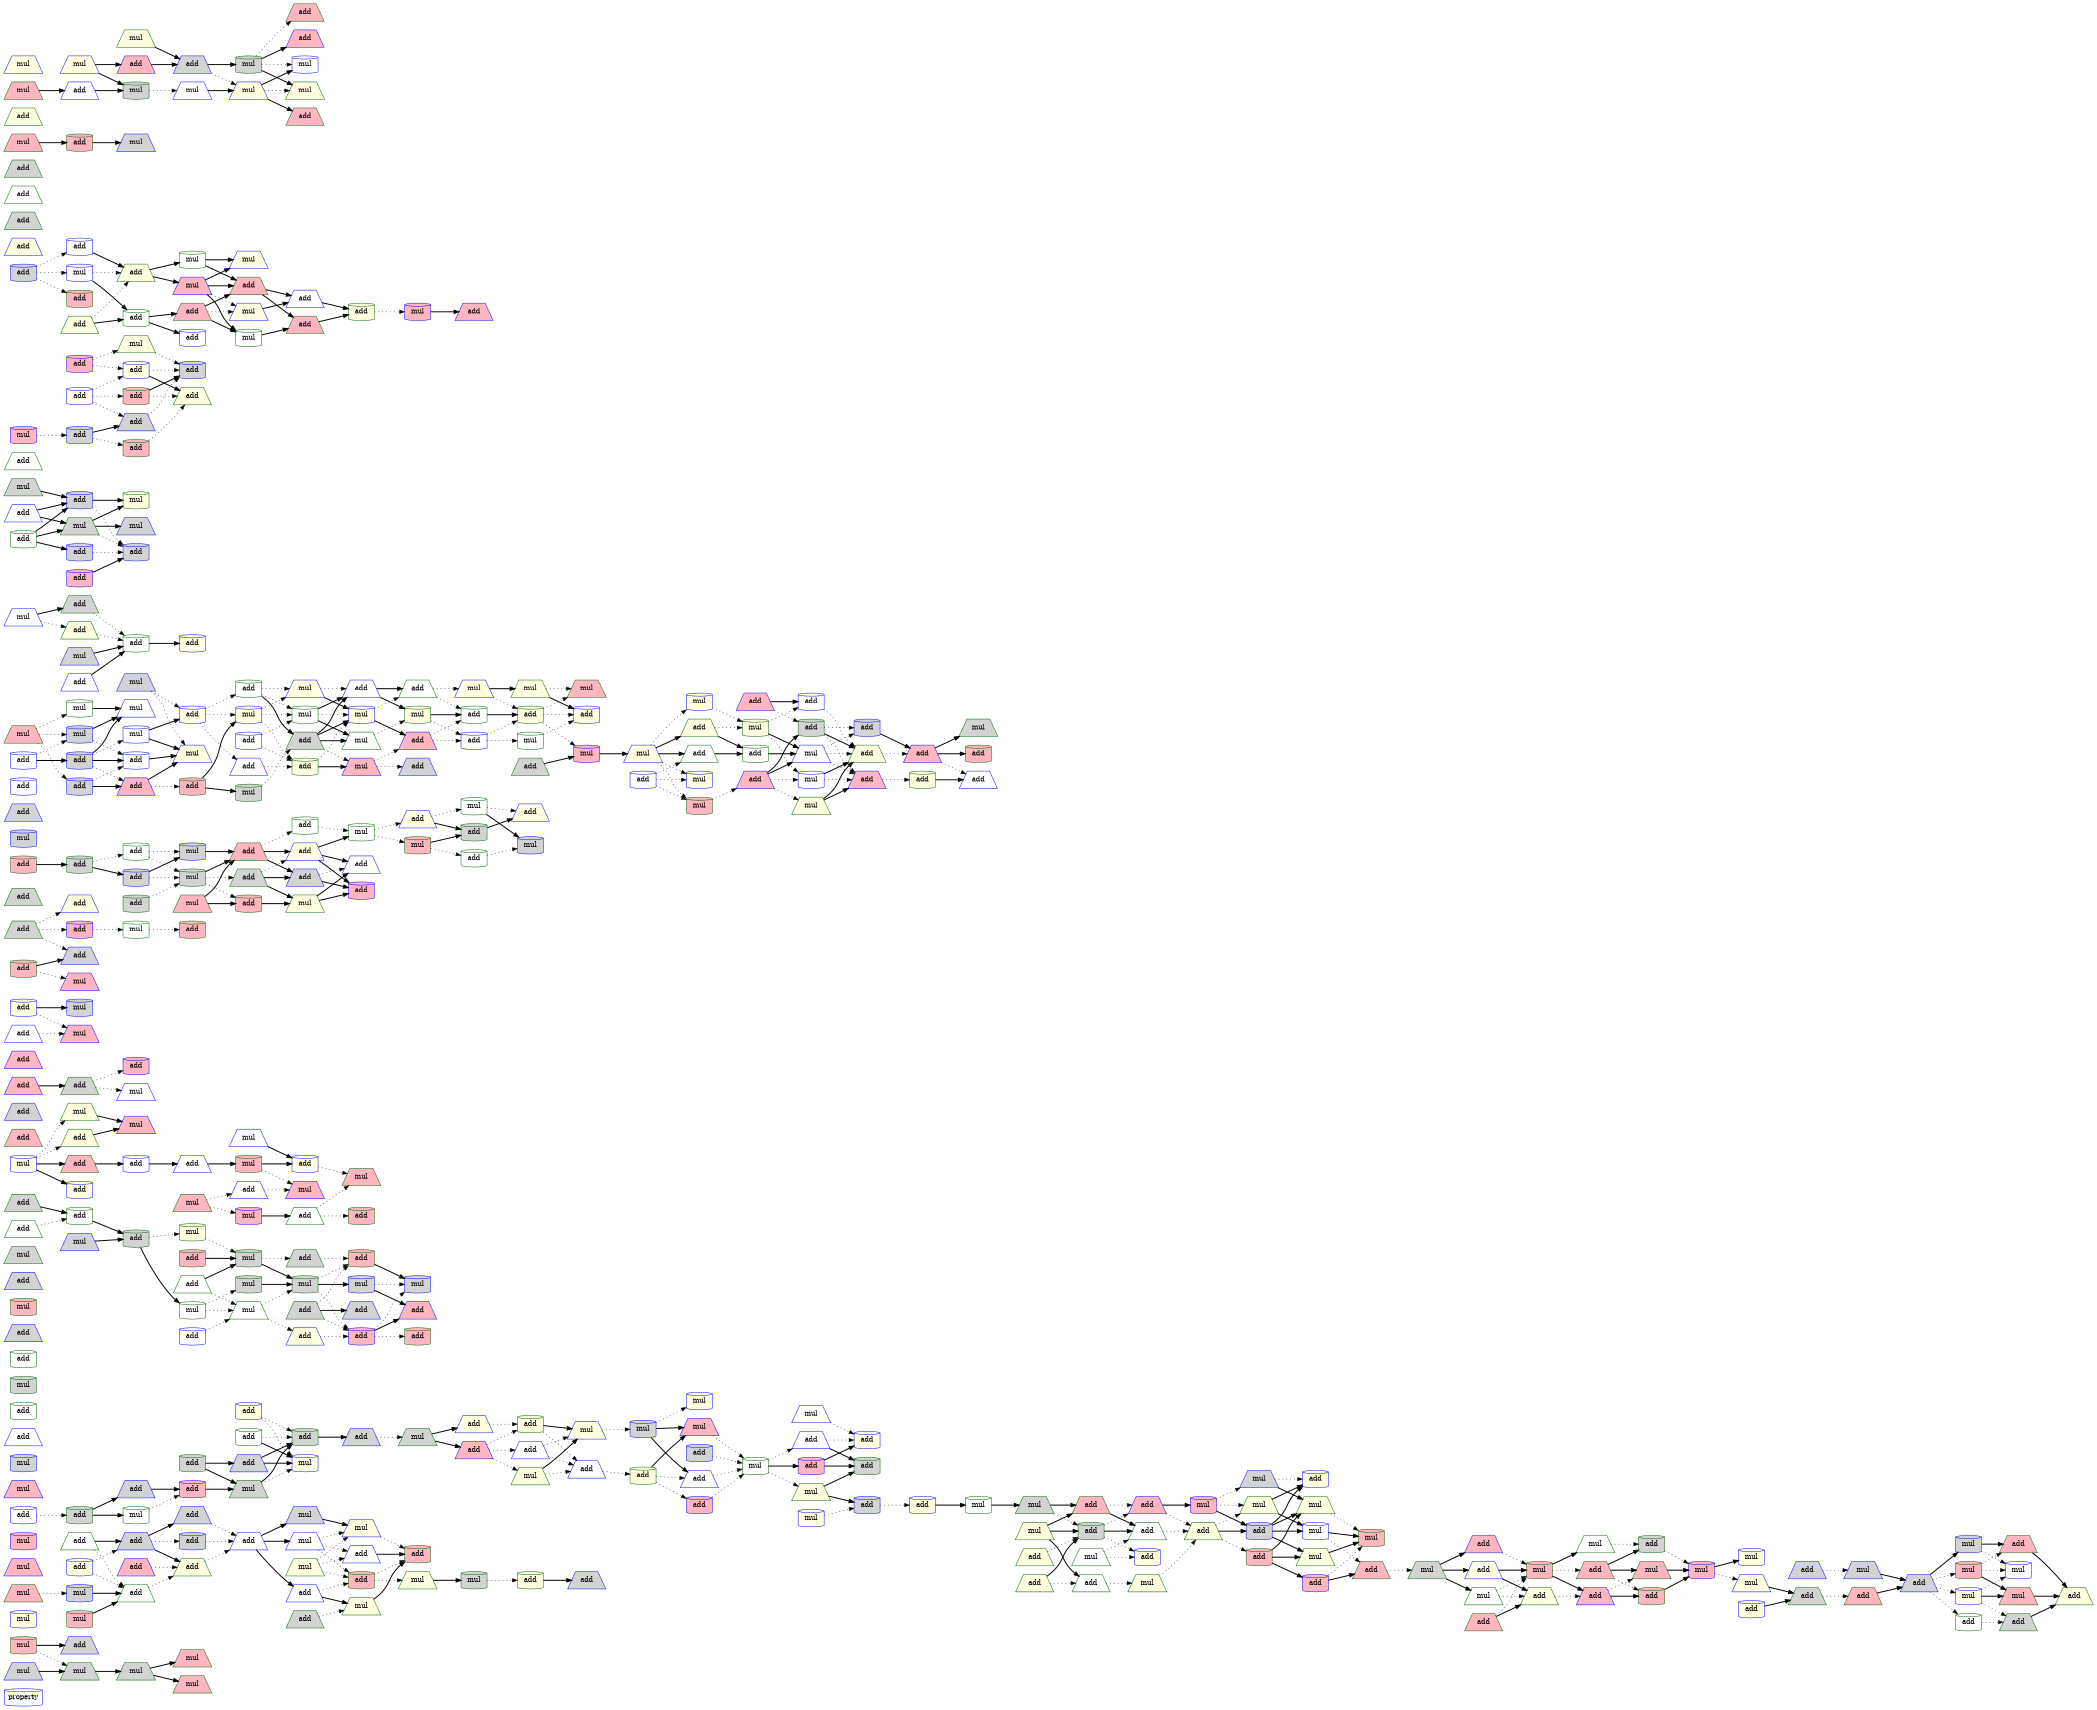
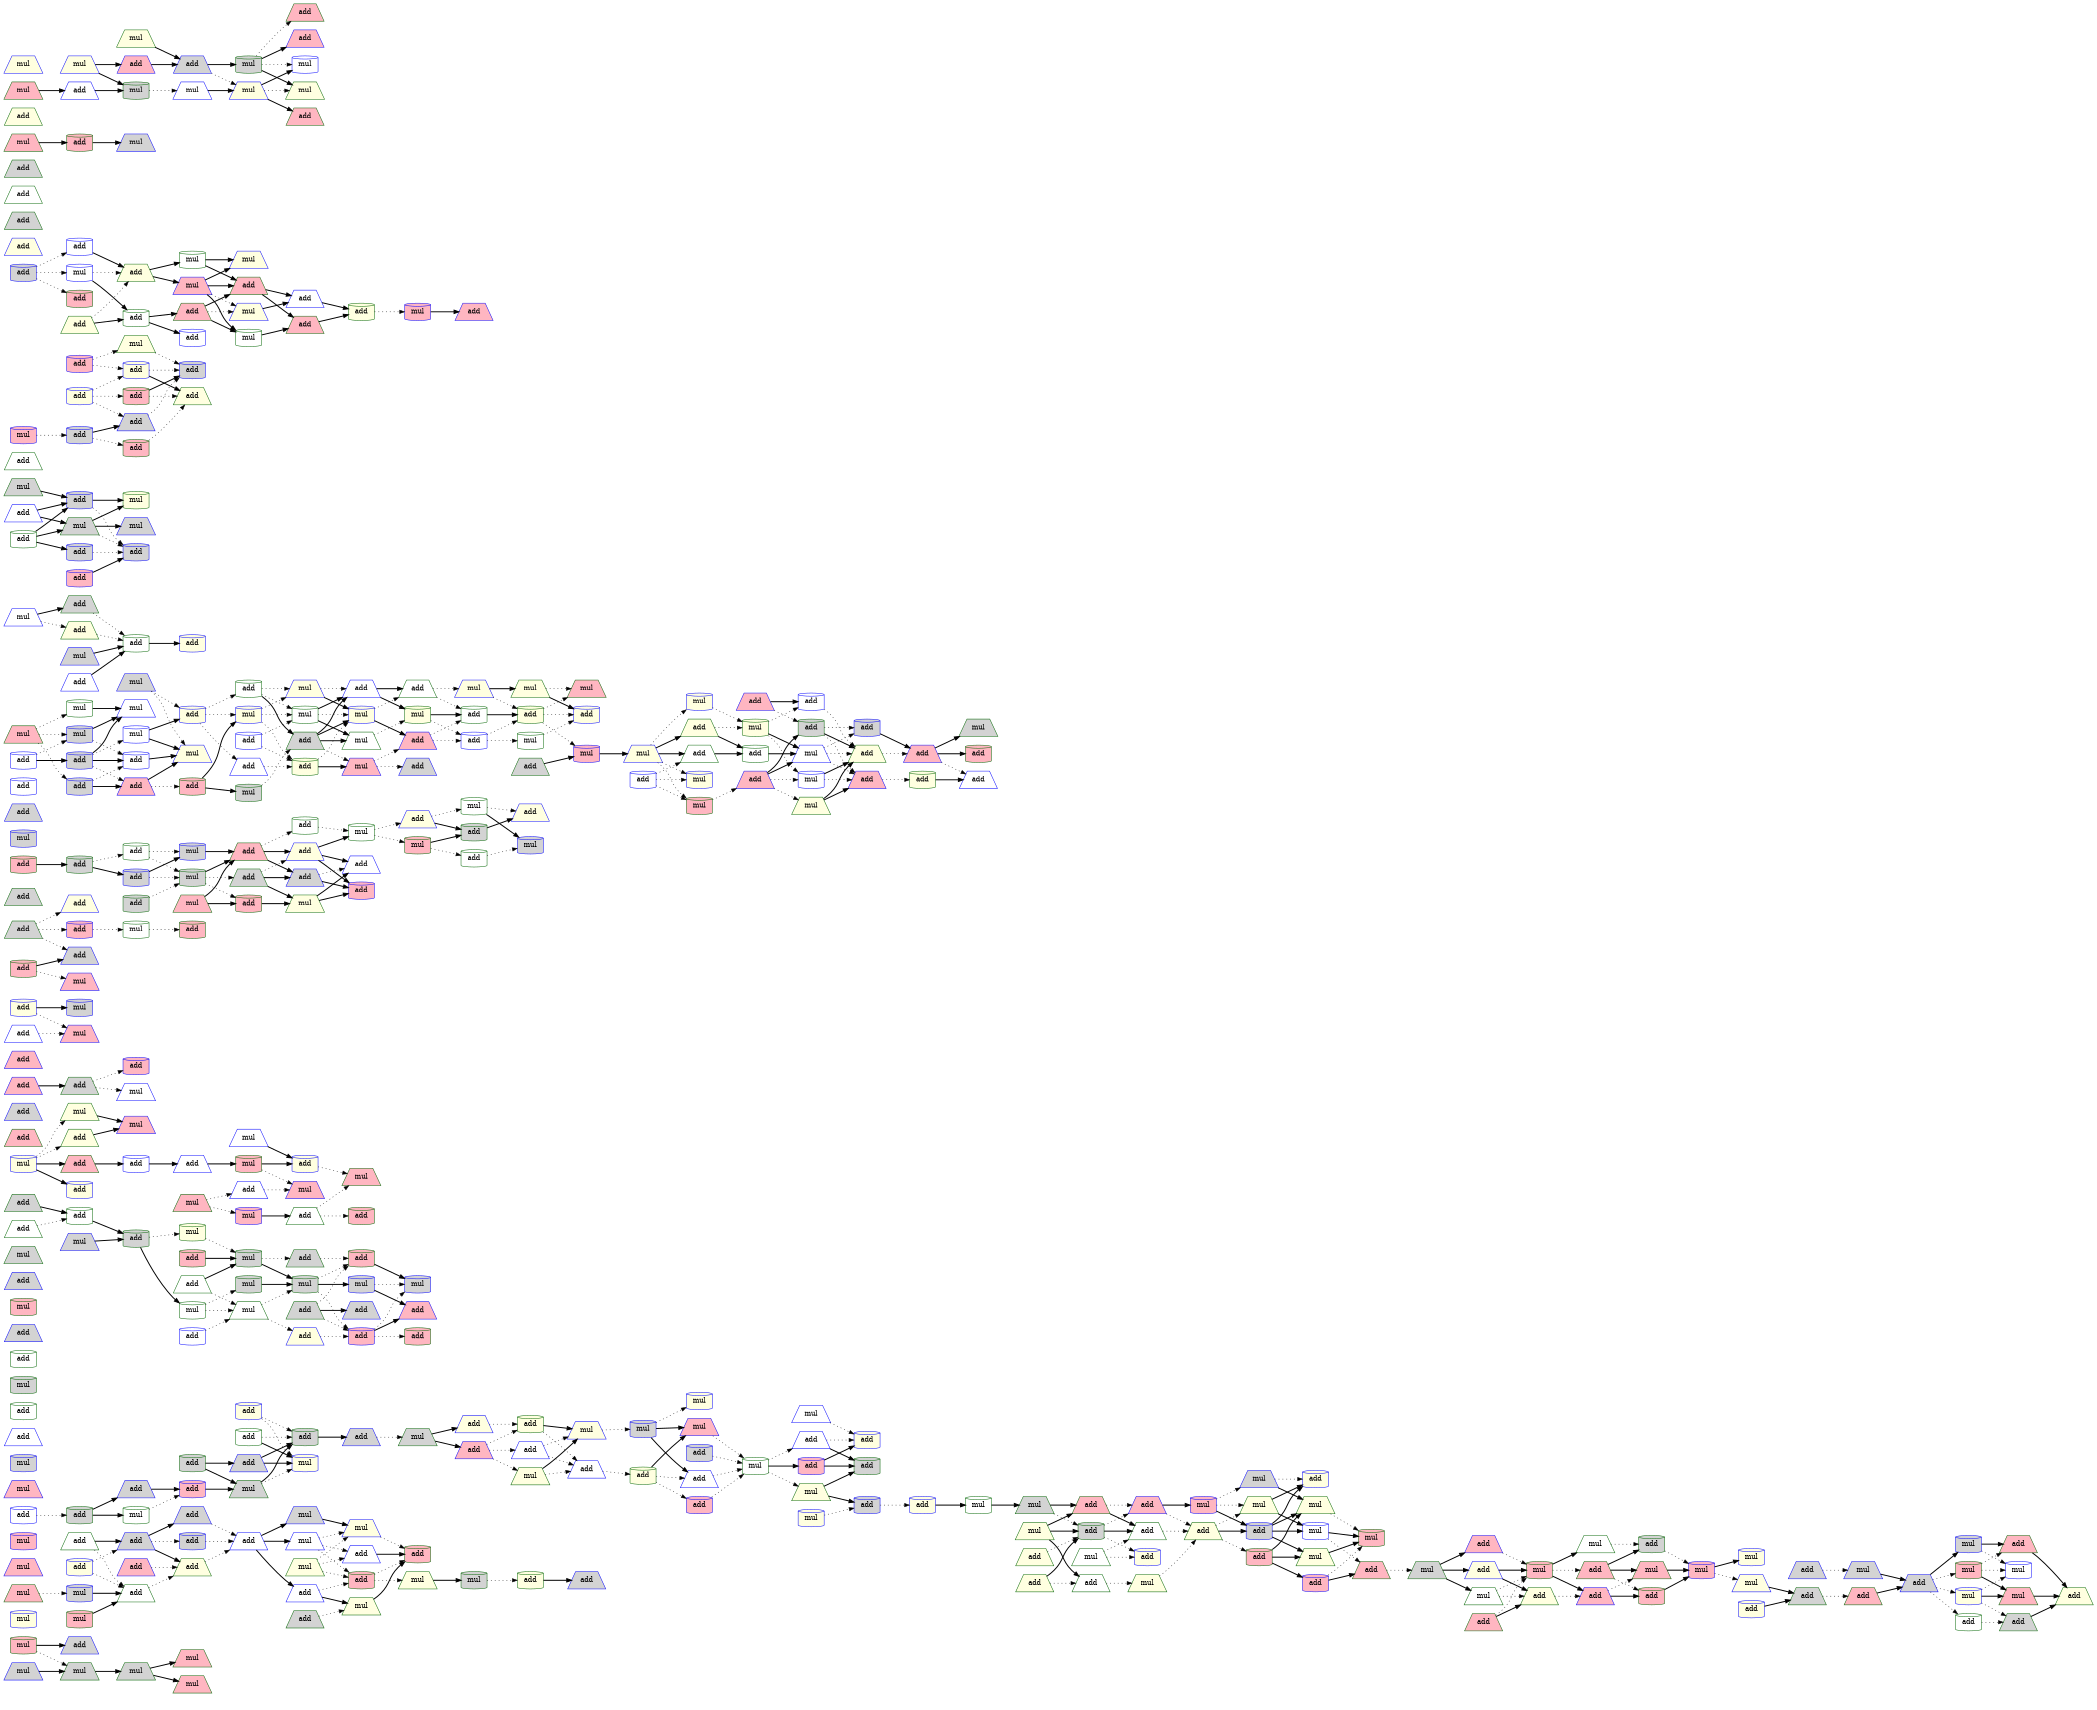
(23, 1697) -> none
